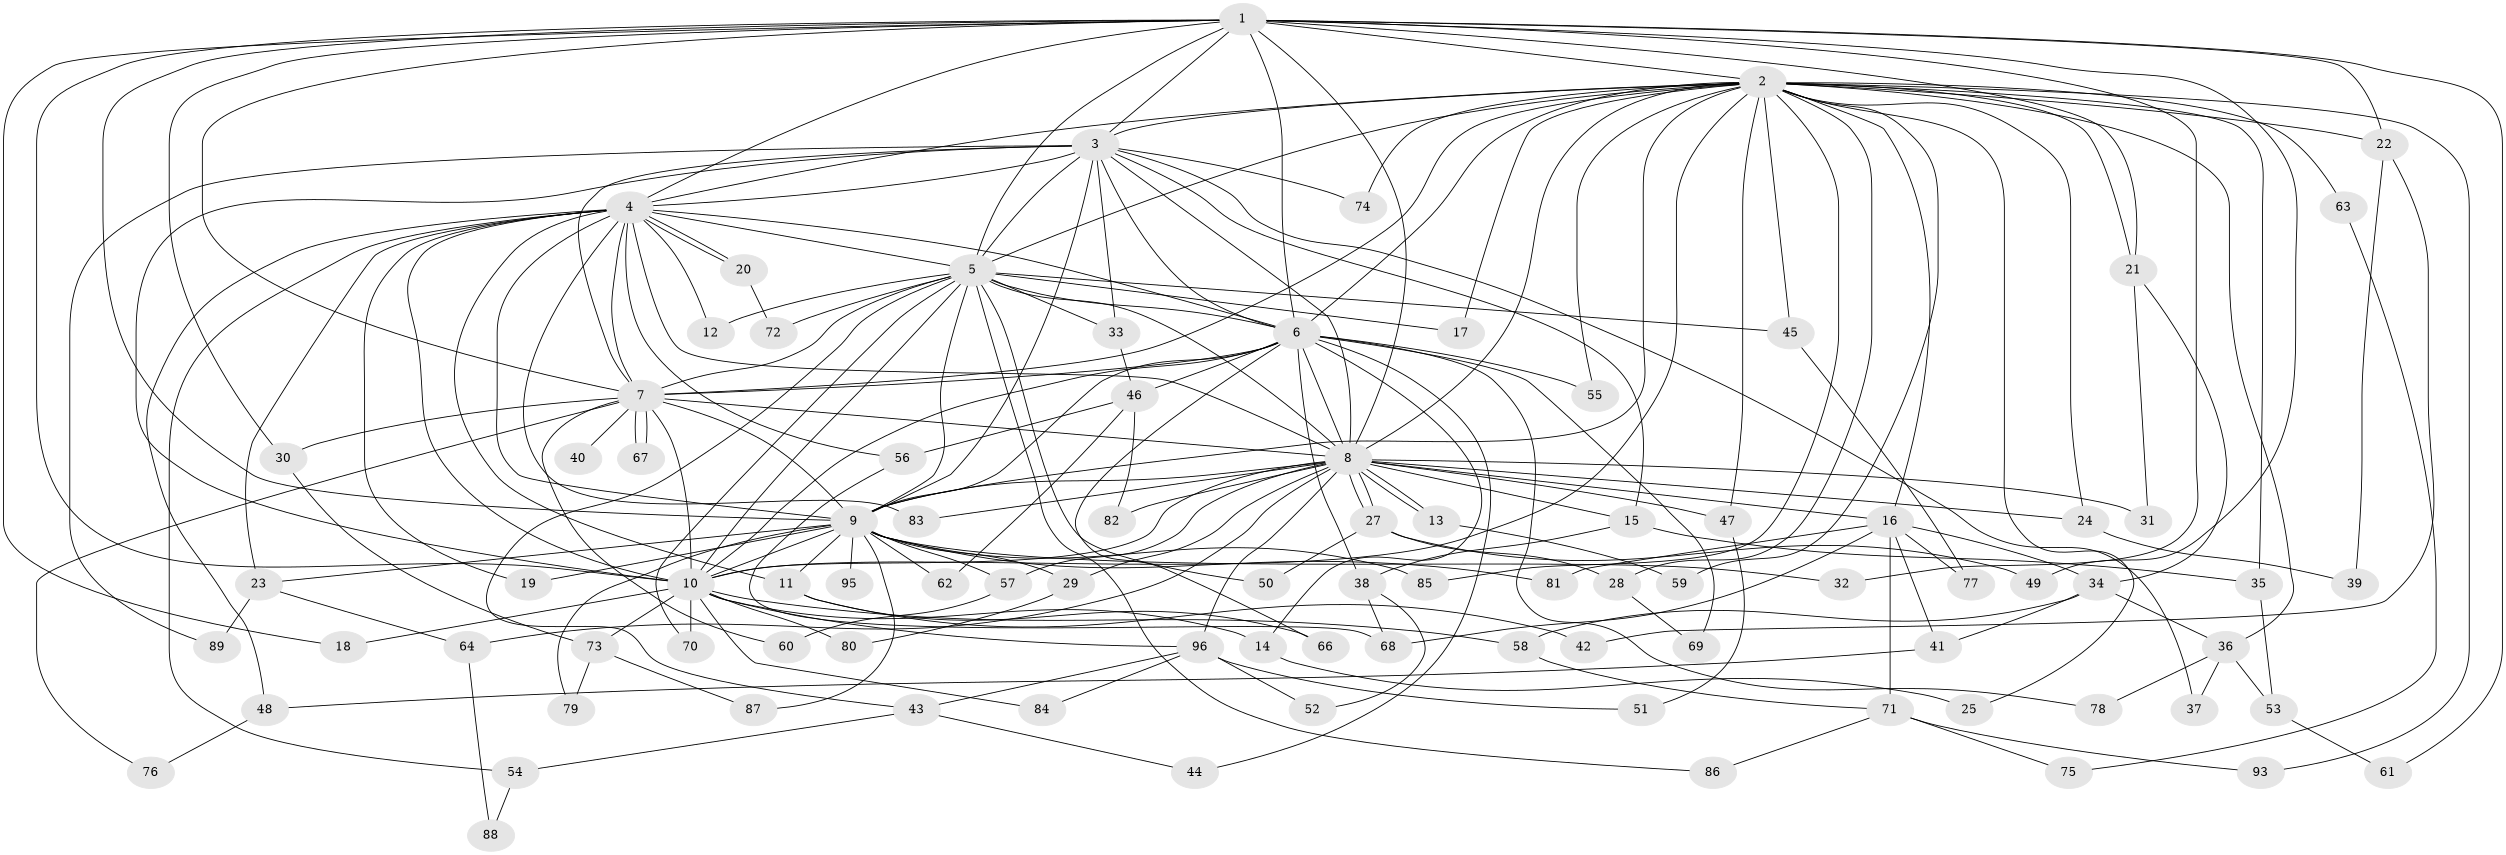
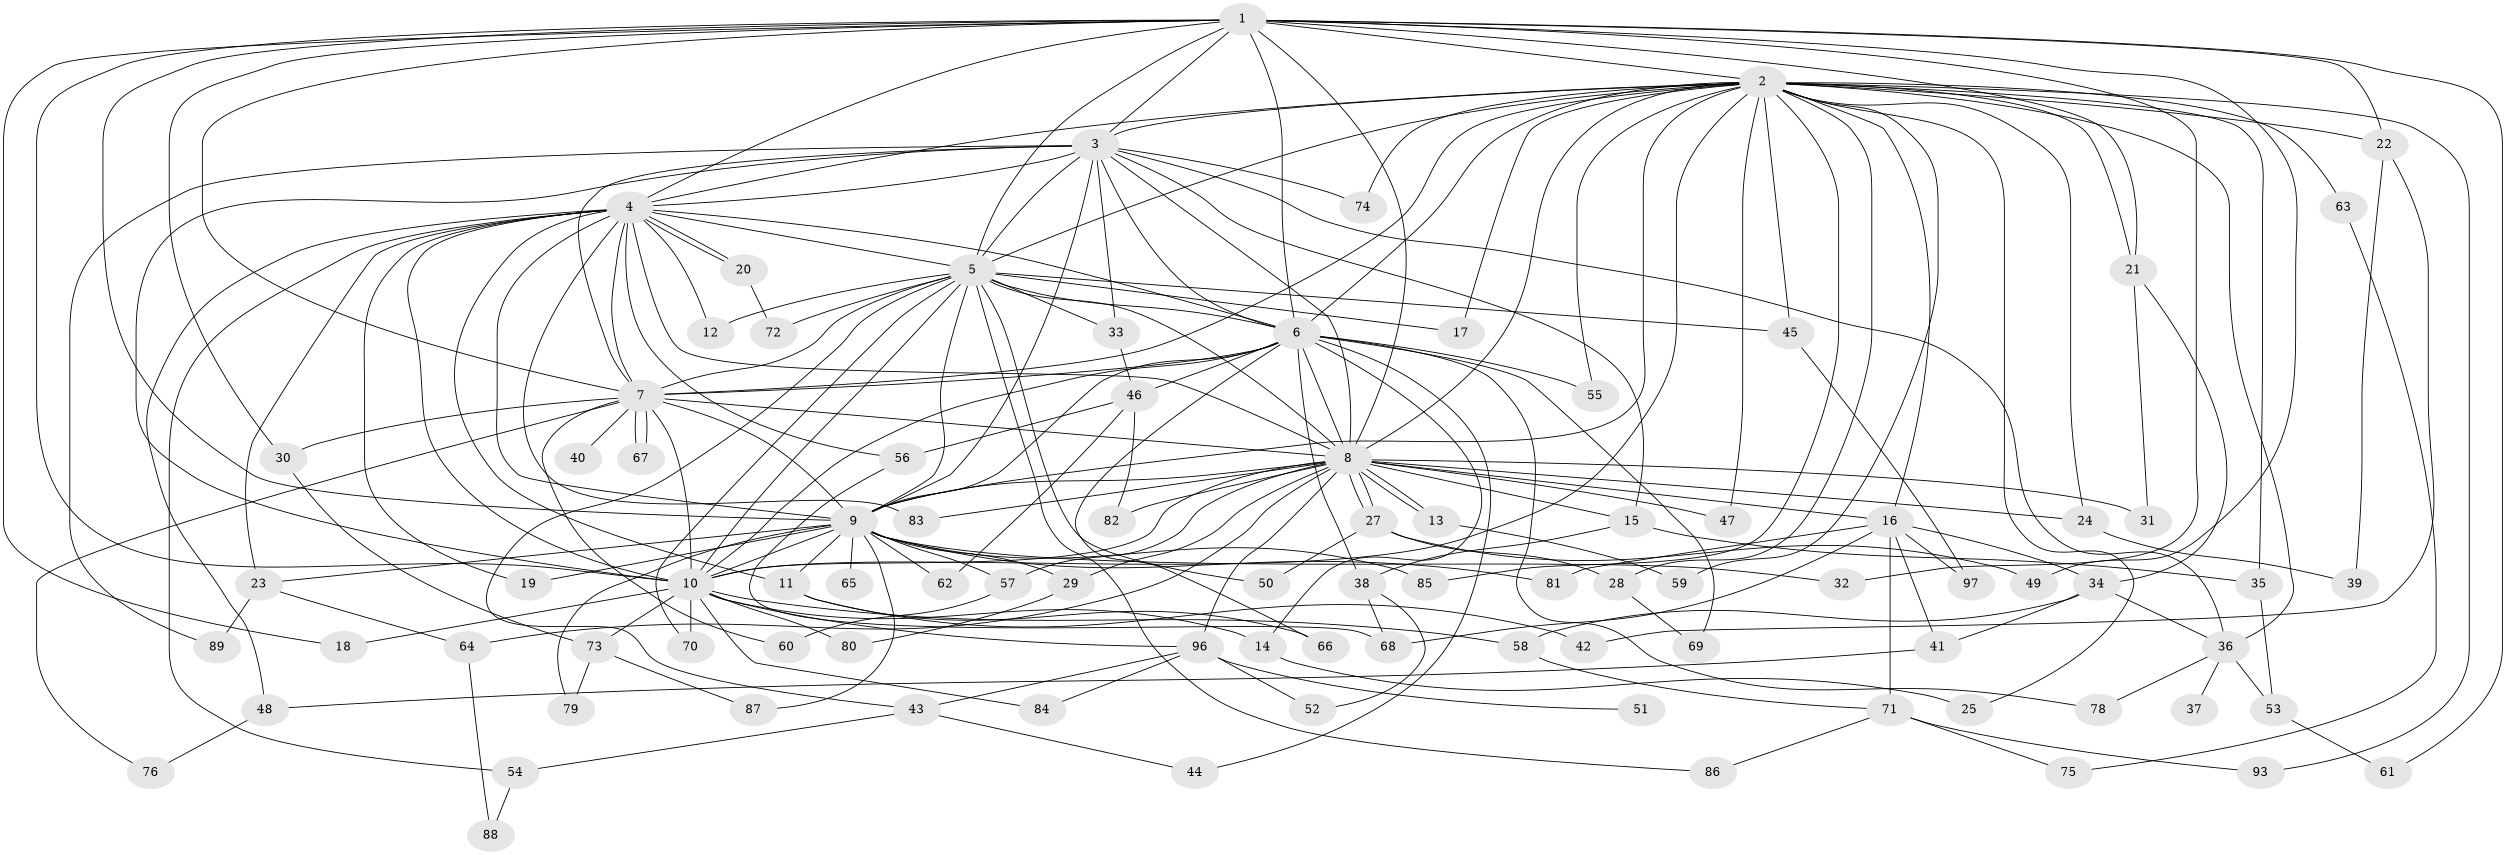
(1696, 372) -> (1714, 289)
(850, 584) -> (850, 584)
(1971, 584) -> (1971, 584)
(1739, 639) -> none
